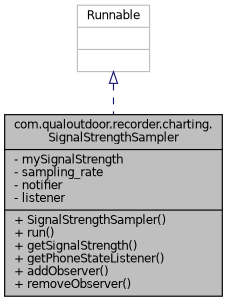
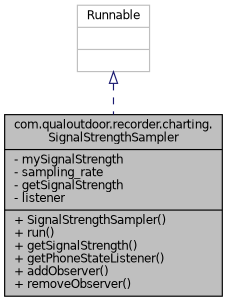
(38, 186) -> (69, 186)
